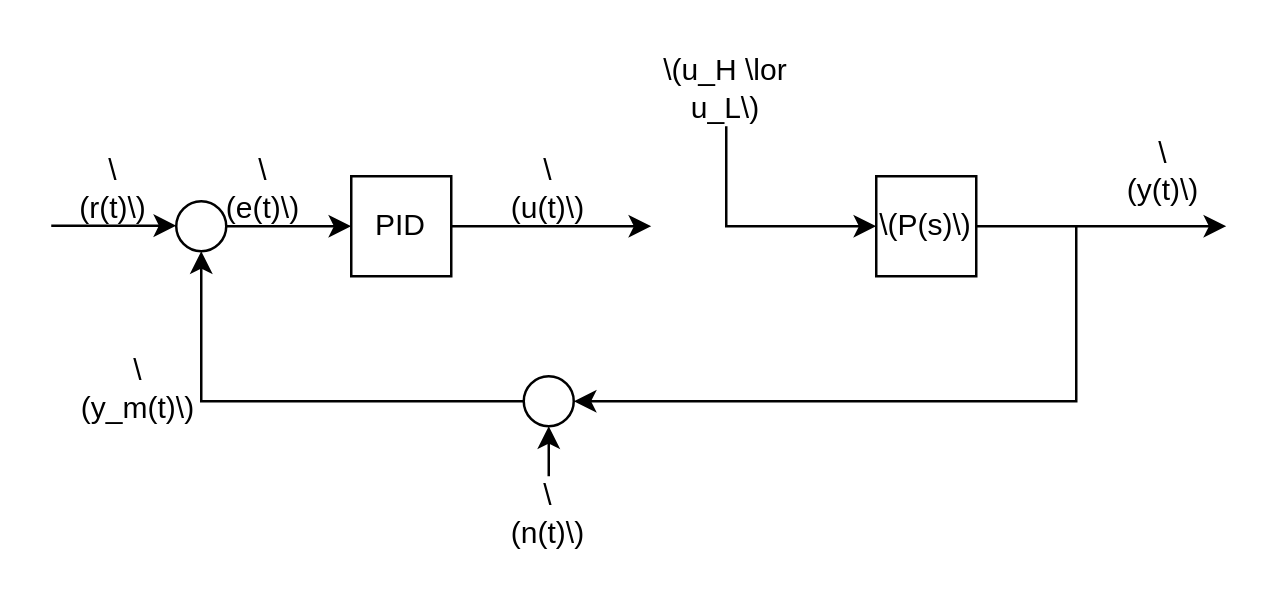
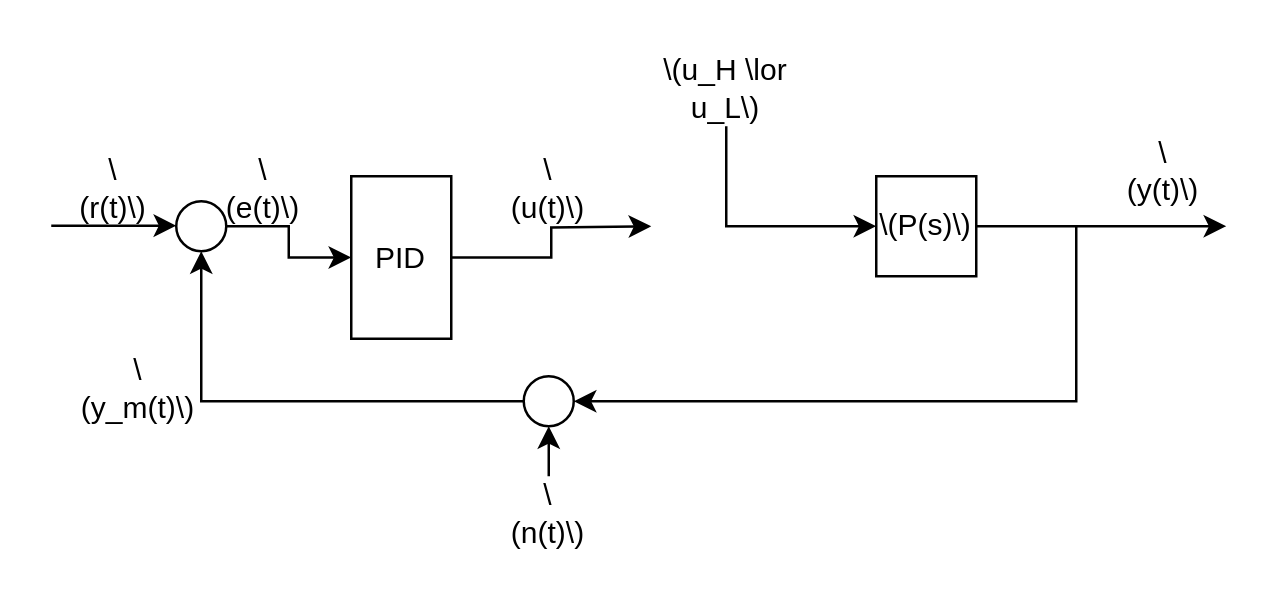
(401, 226) -> (401, 258)
